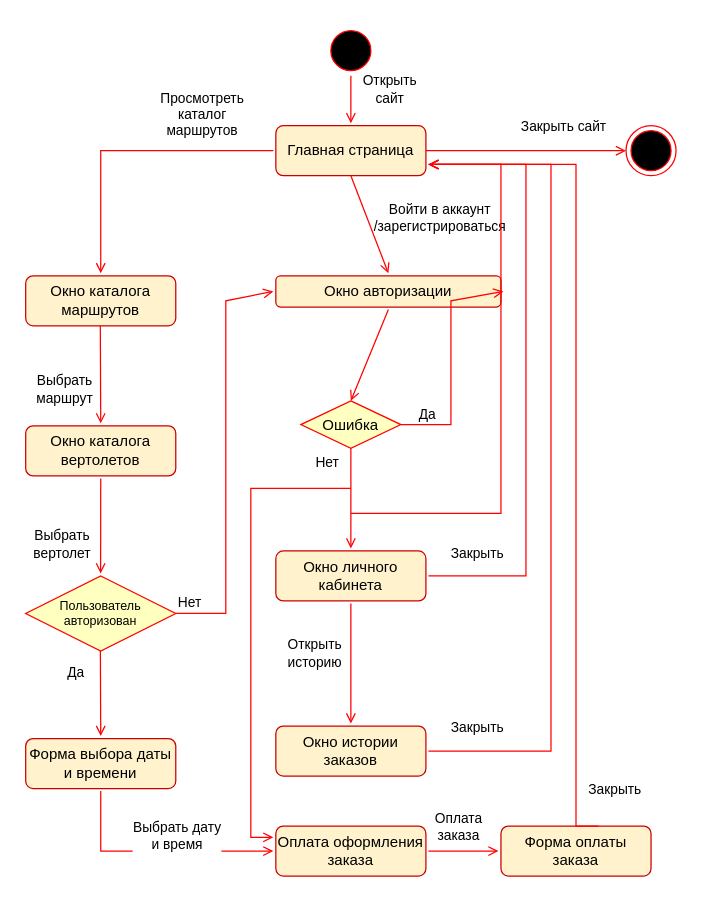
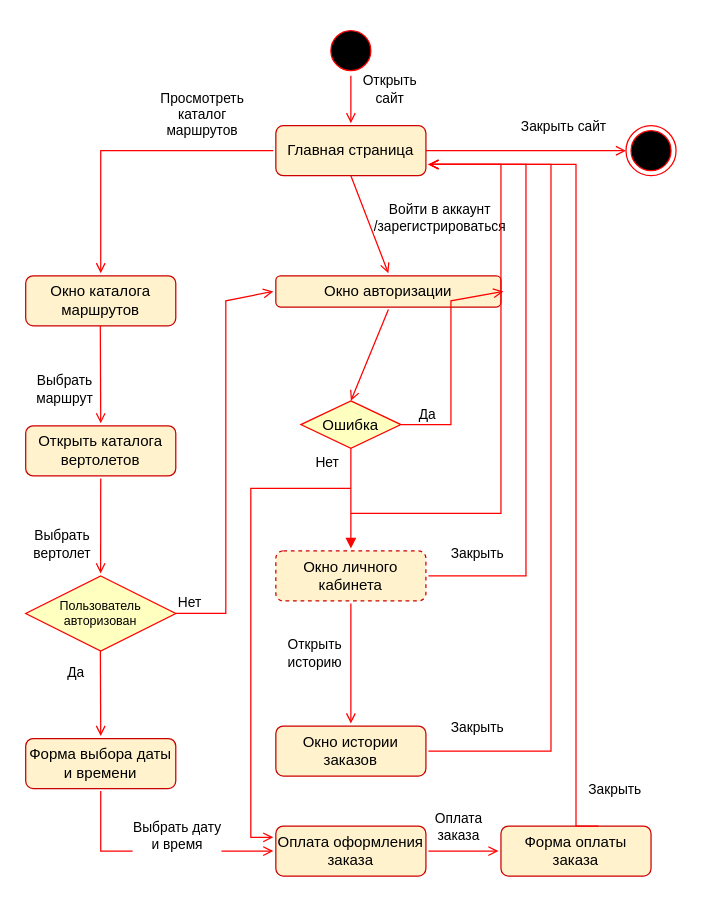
(101, 451) -> (101, 451)
(351, 540) -> (351, 537)
(351, 576) -> (351, 576)
